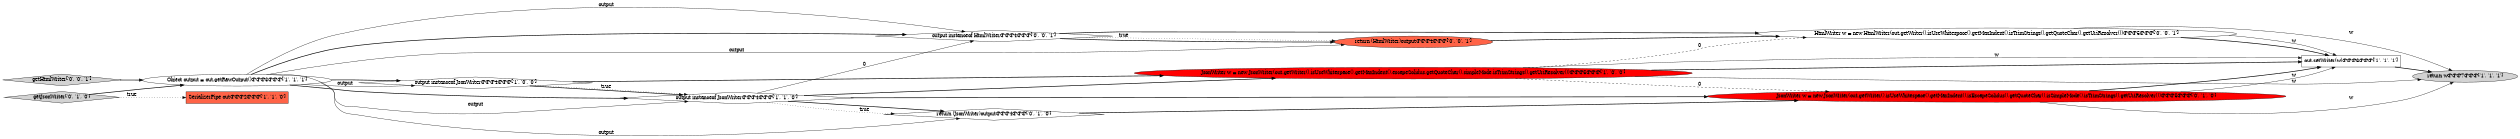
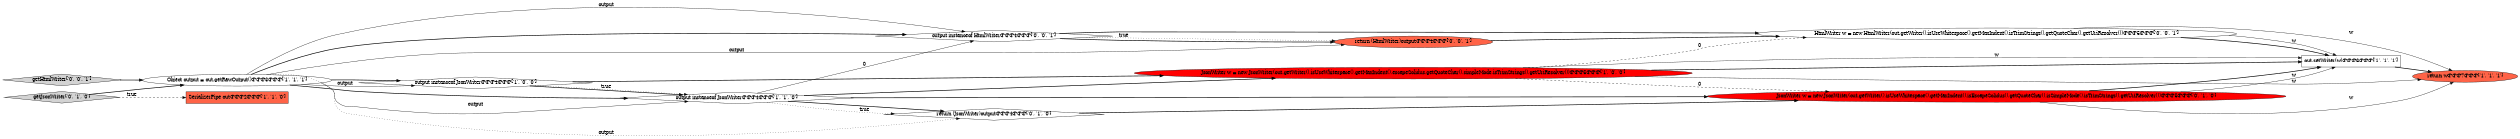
(2465, 76) -> (2465, 76)
(150, 97) -> (150, 97)
(603, 135) -> (603, 135)
